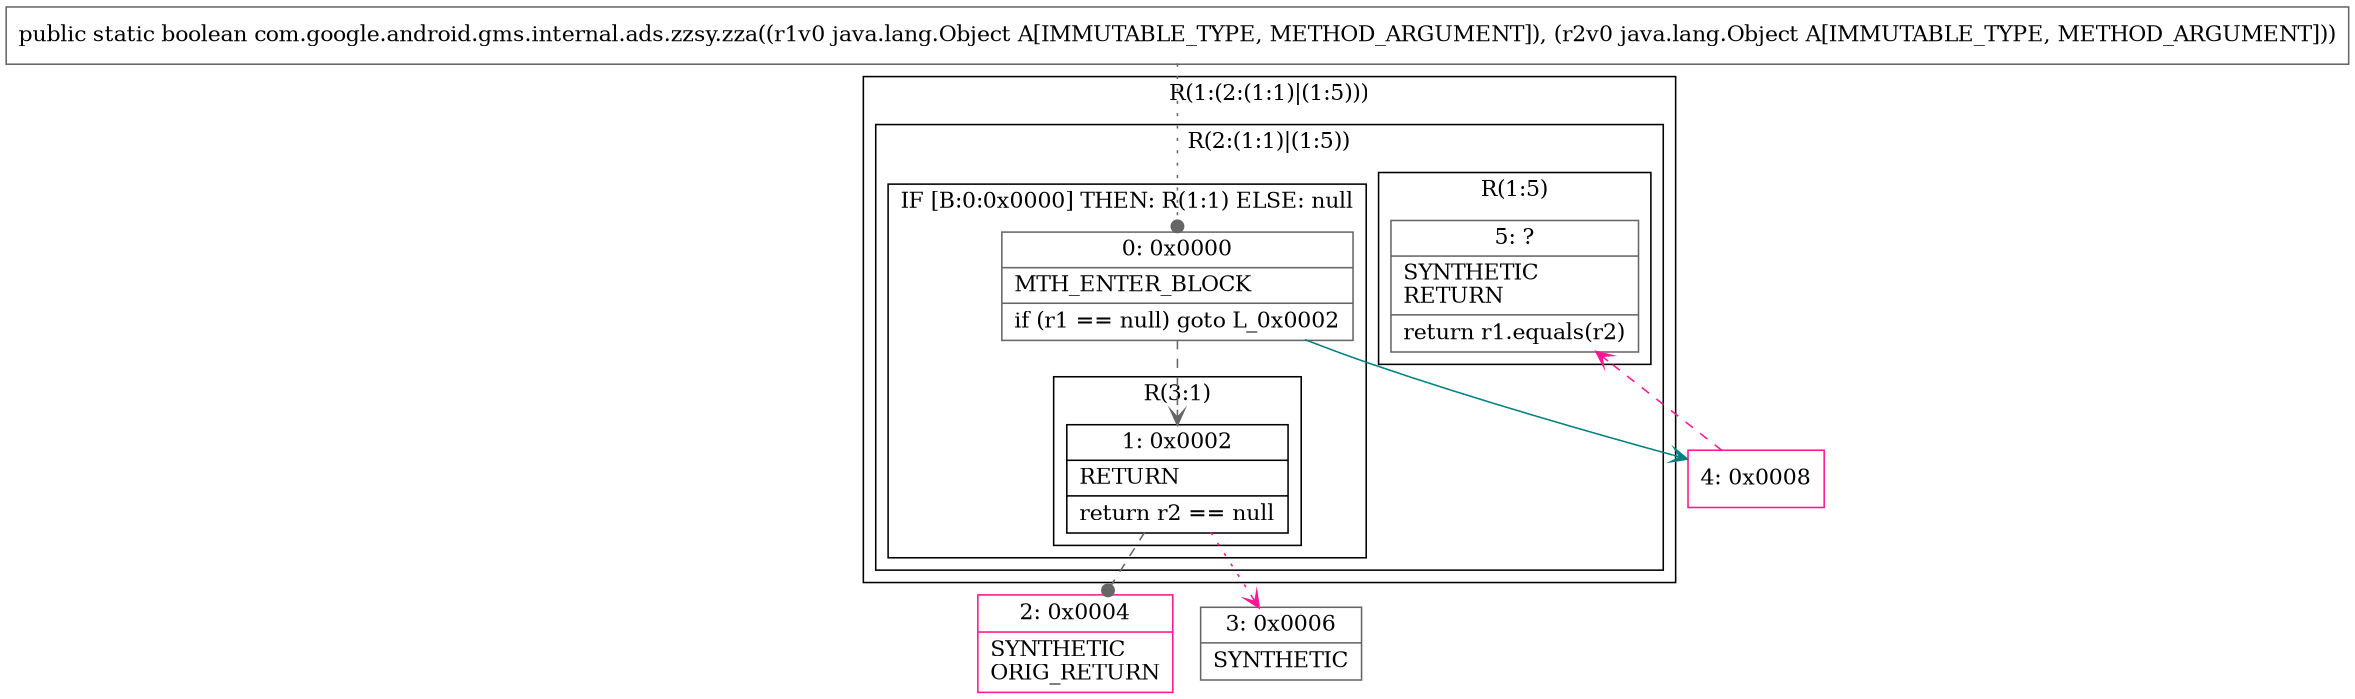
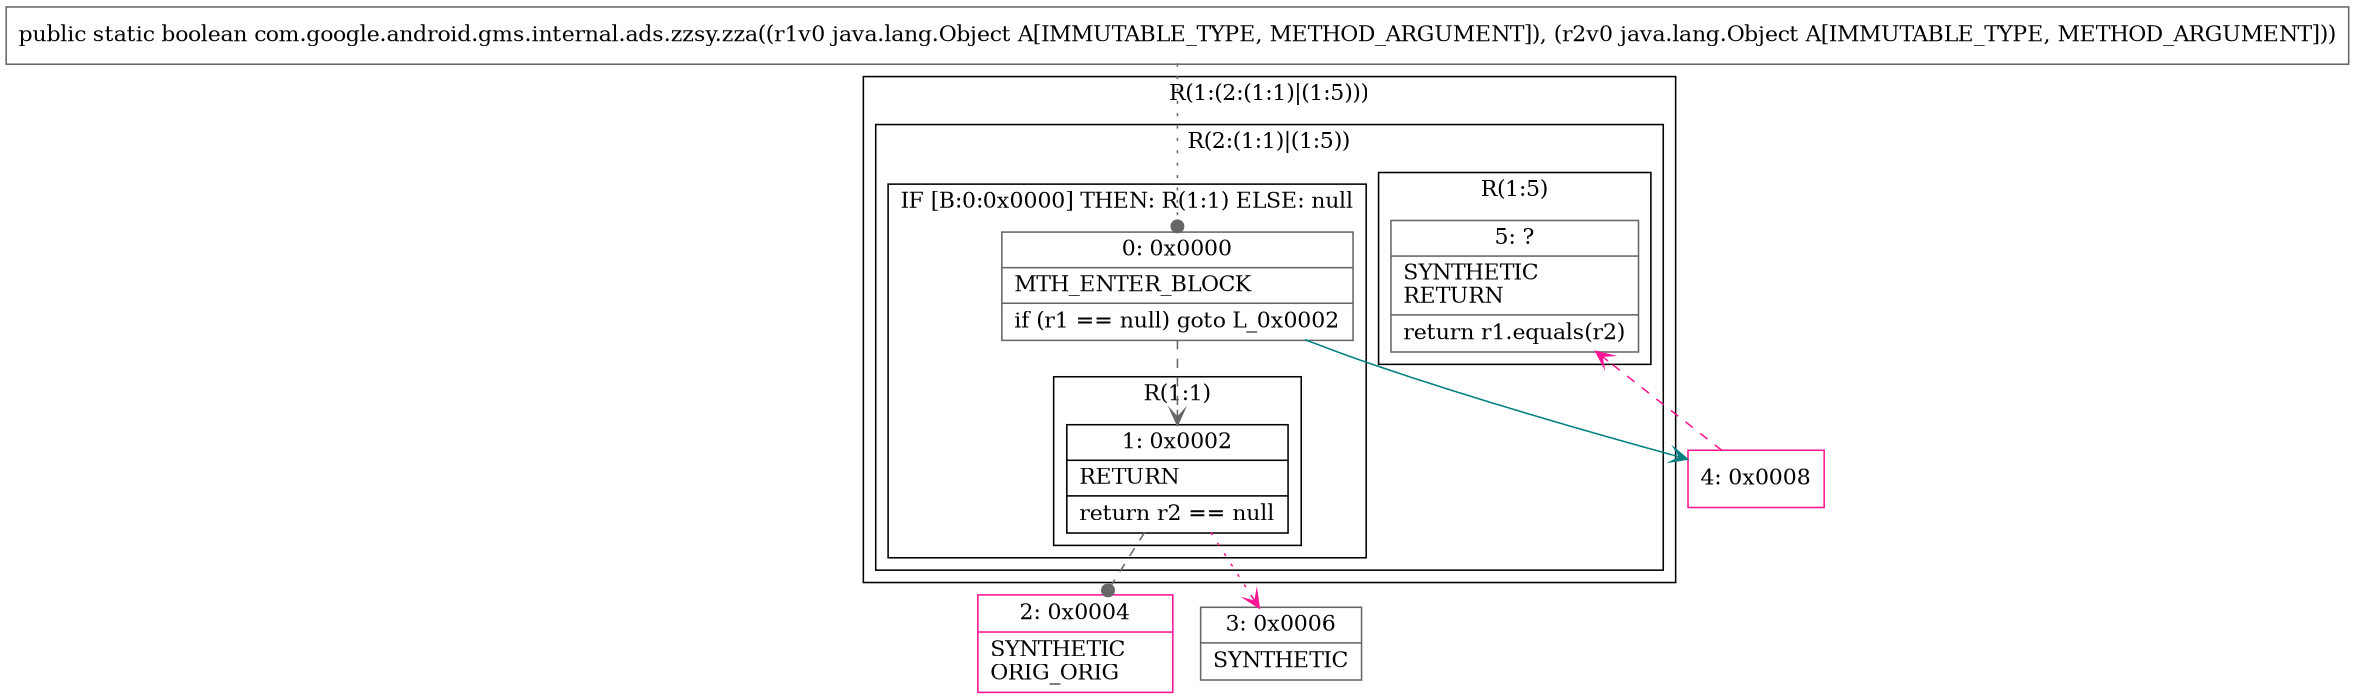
(1177, 395) -> (1177, 395)
(1075, 673) -> (1055, 673)
